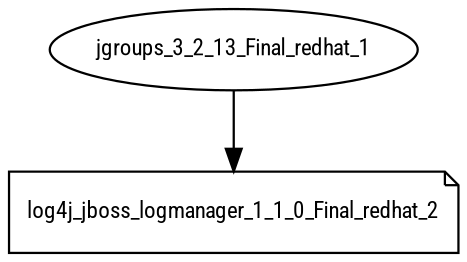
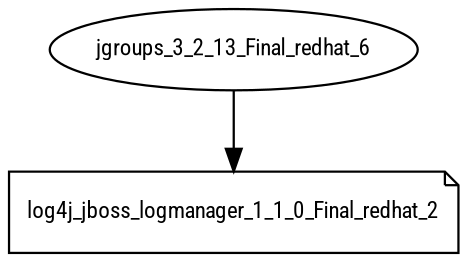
(234, 50) -> (234, 50)
